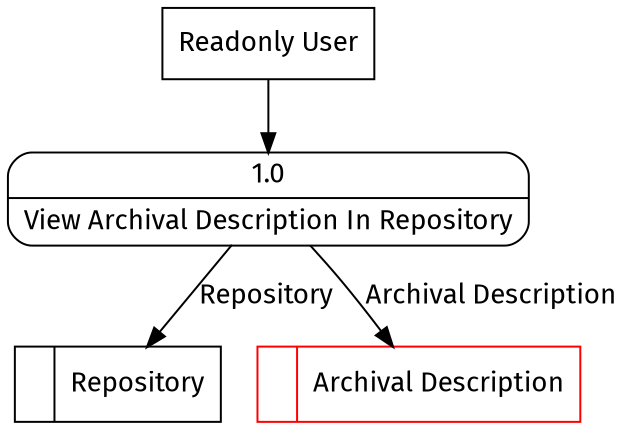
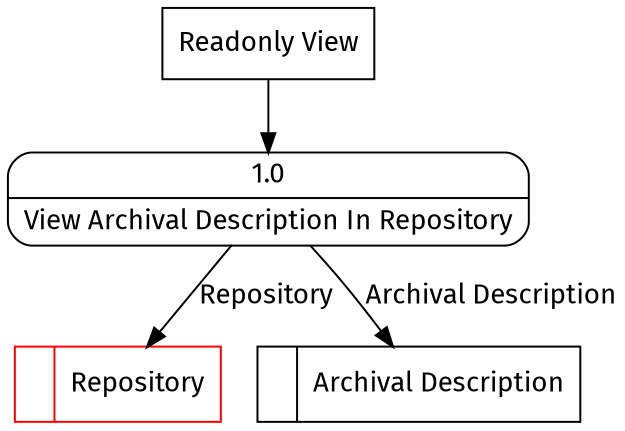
(268, 44) -> (268, 44)
(118, 384) -> (118, 384)
(419, 384) -> (419, 384)
